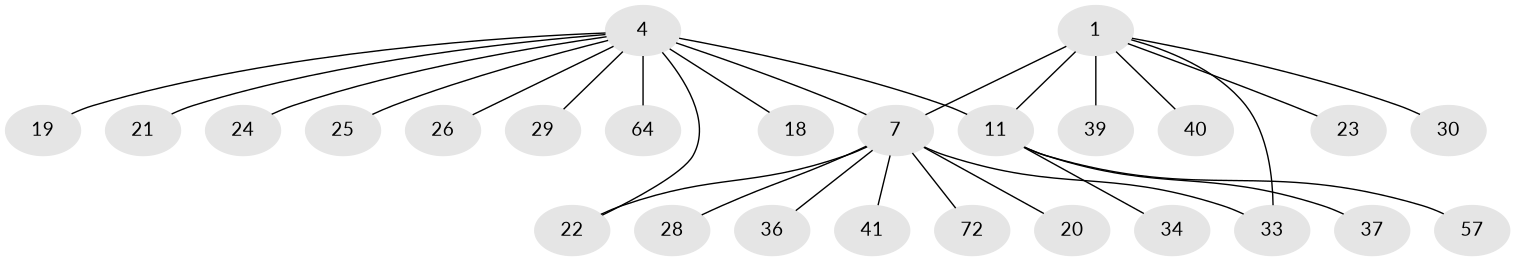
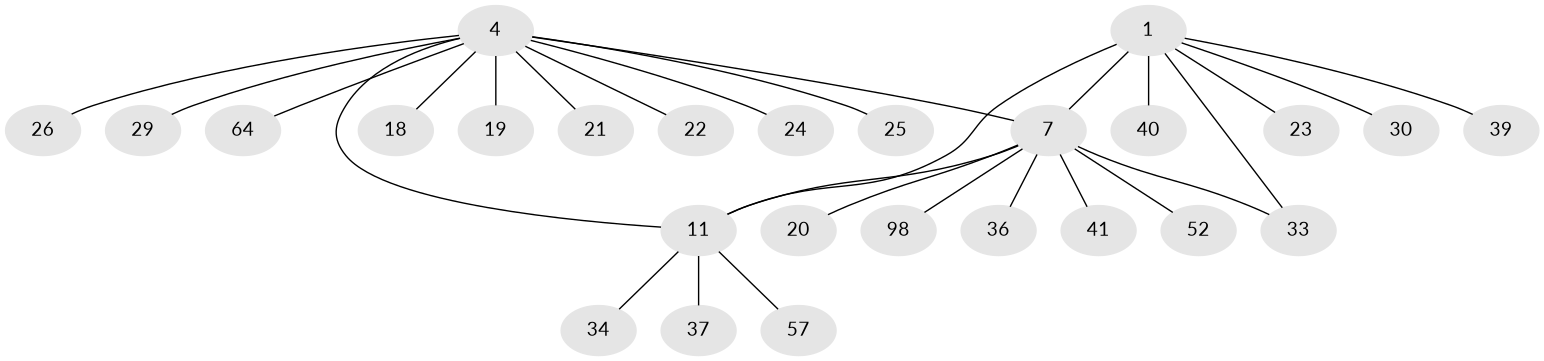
(734, 181) -> (873, 179)
(672, 231) -> (899, 231)
(972, 231) -> (1199, 231)
